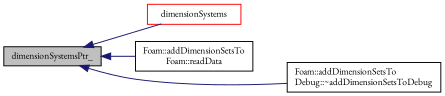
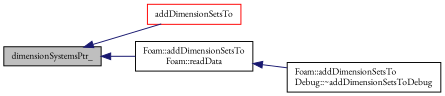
(194, 14) -> (194, 14)
(187, 84) -> (275, 66)
